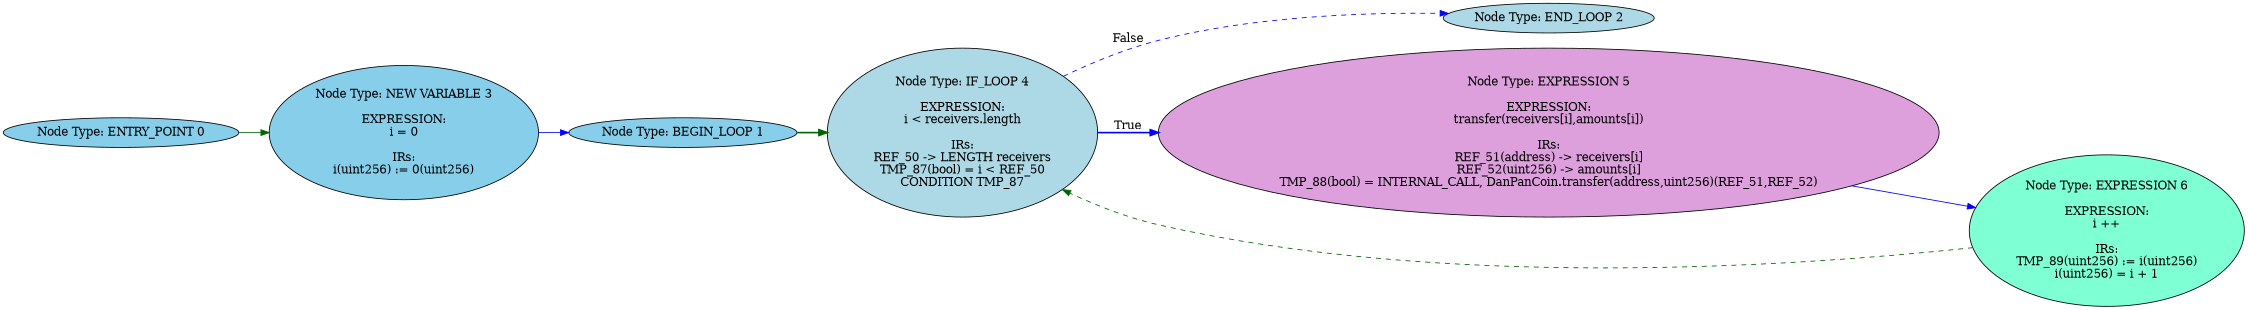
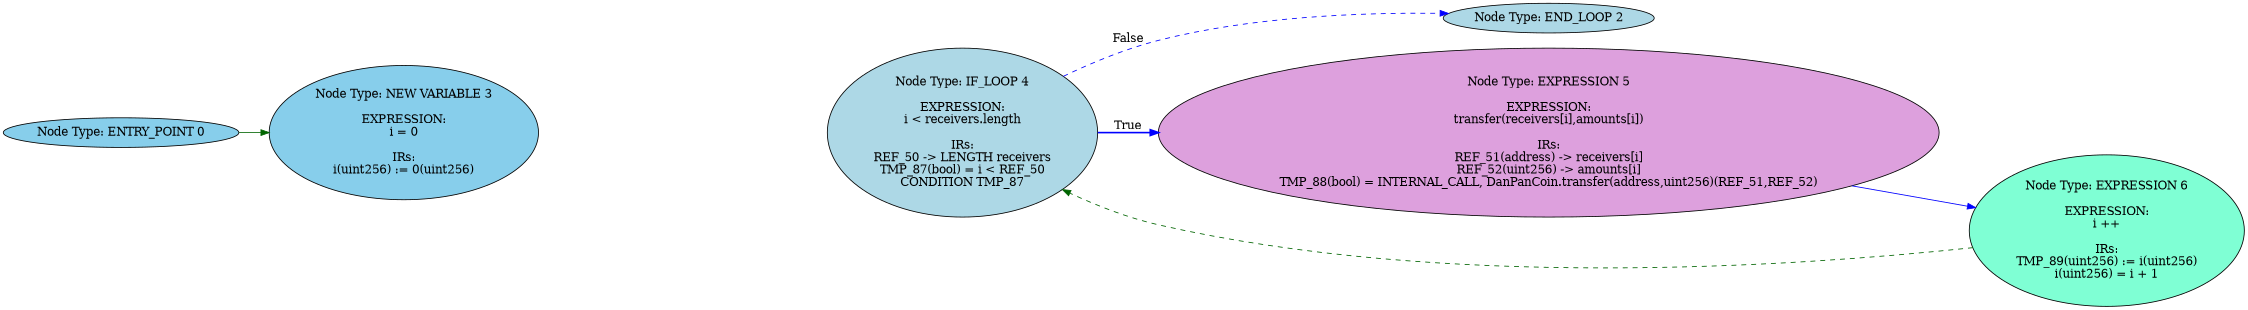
(683, 133) -> none
